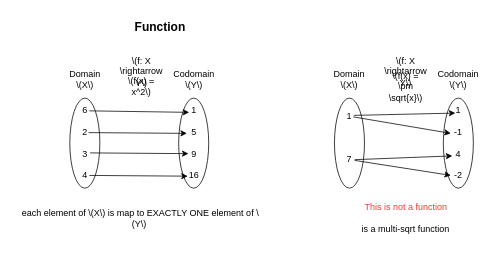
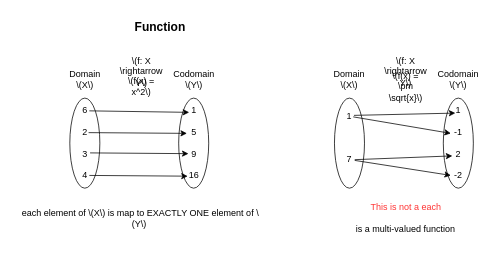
(458, 143) -> (458, 143)
(406, 207) -> (406, 207)
(405, 229) -> (405, 229)
